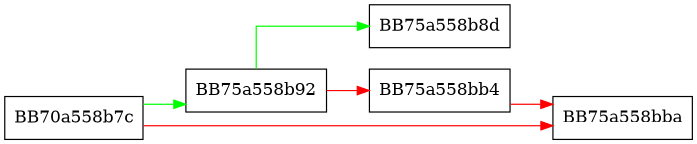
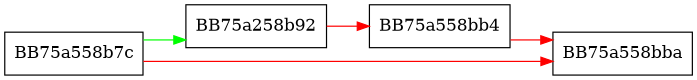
(440, 26) -> none
(256, 91) -> (256, 26)
(74, 118) -> (74, 54)
